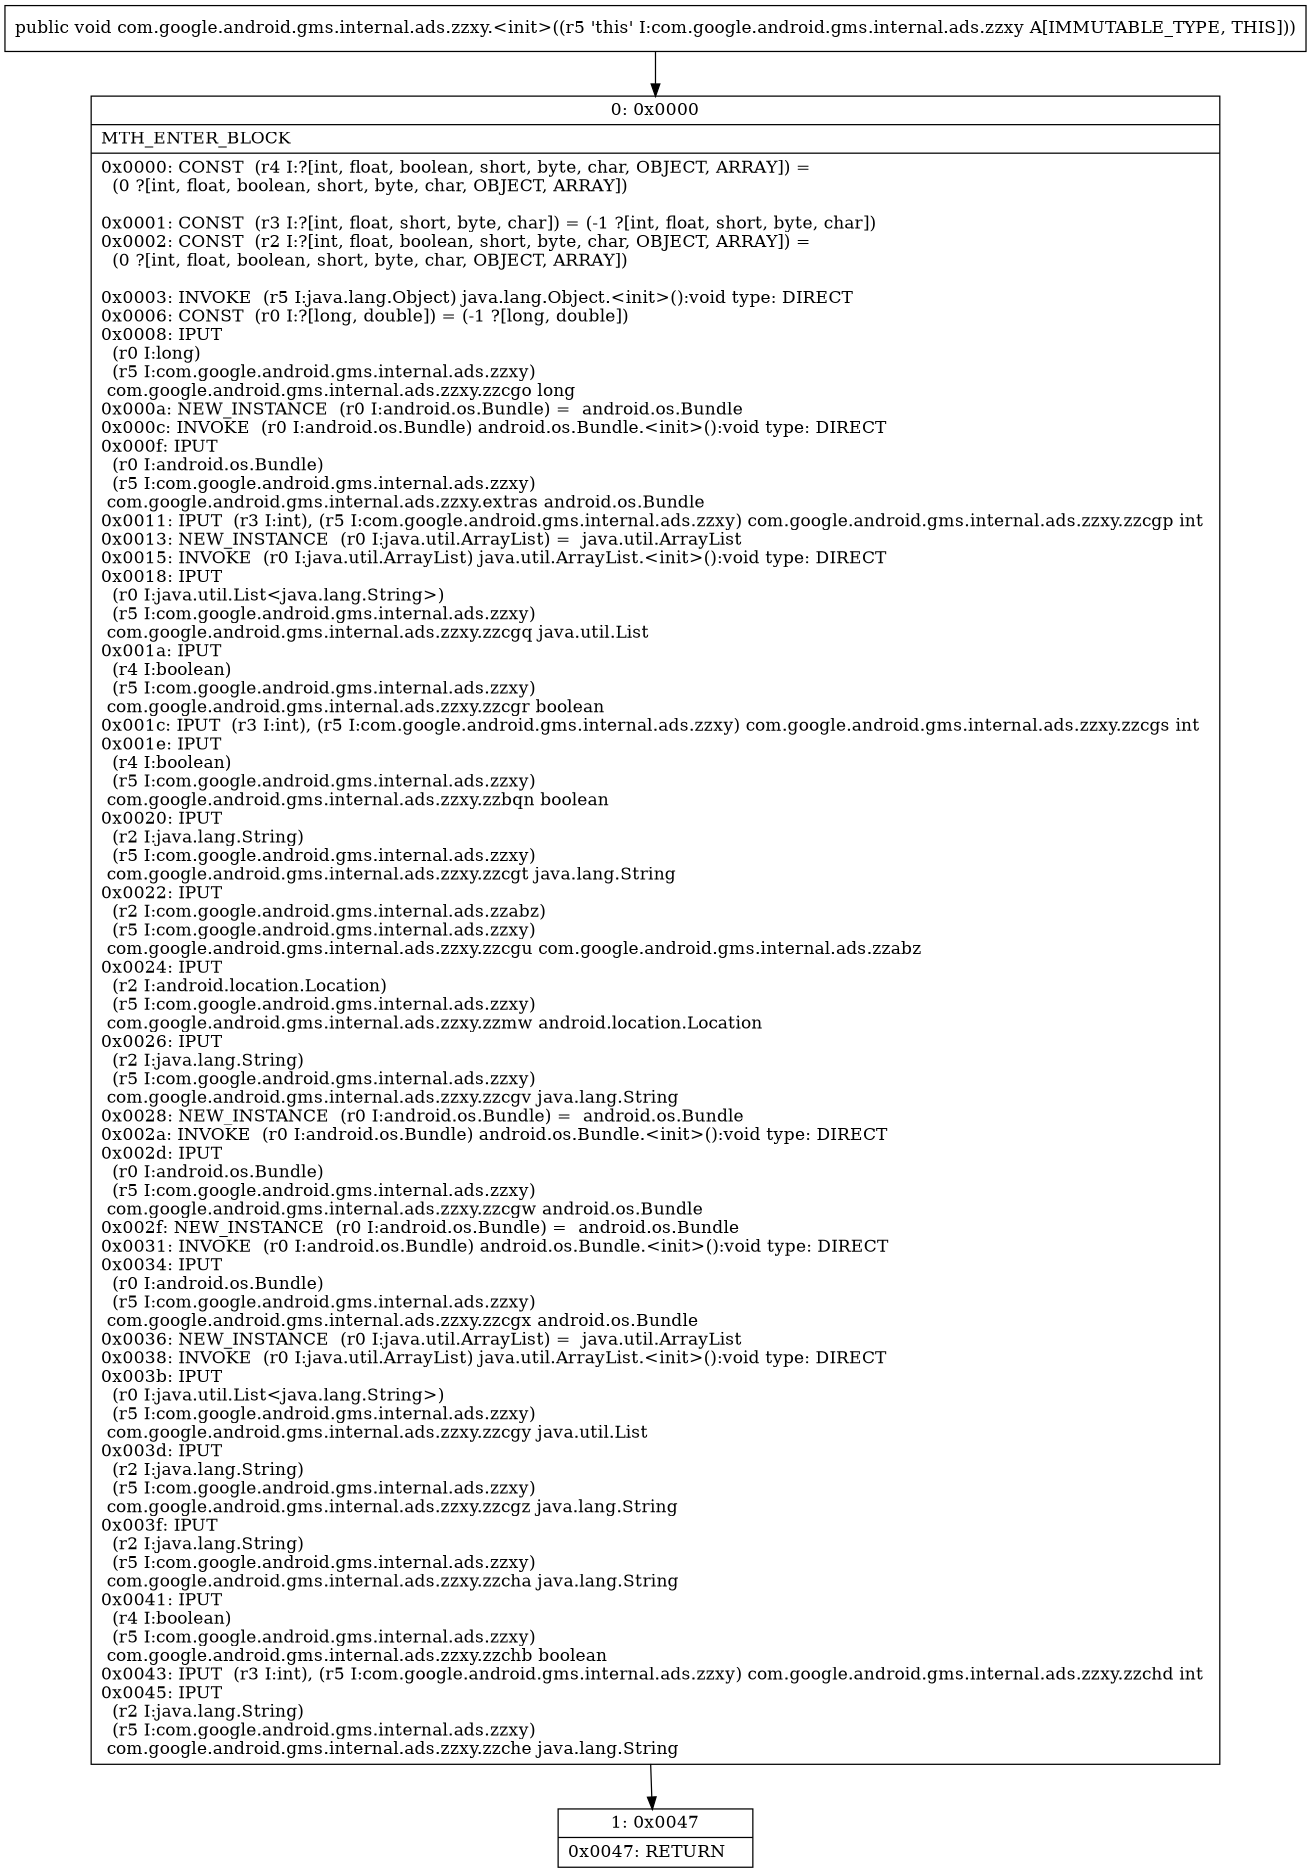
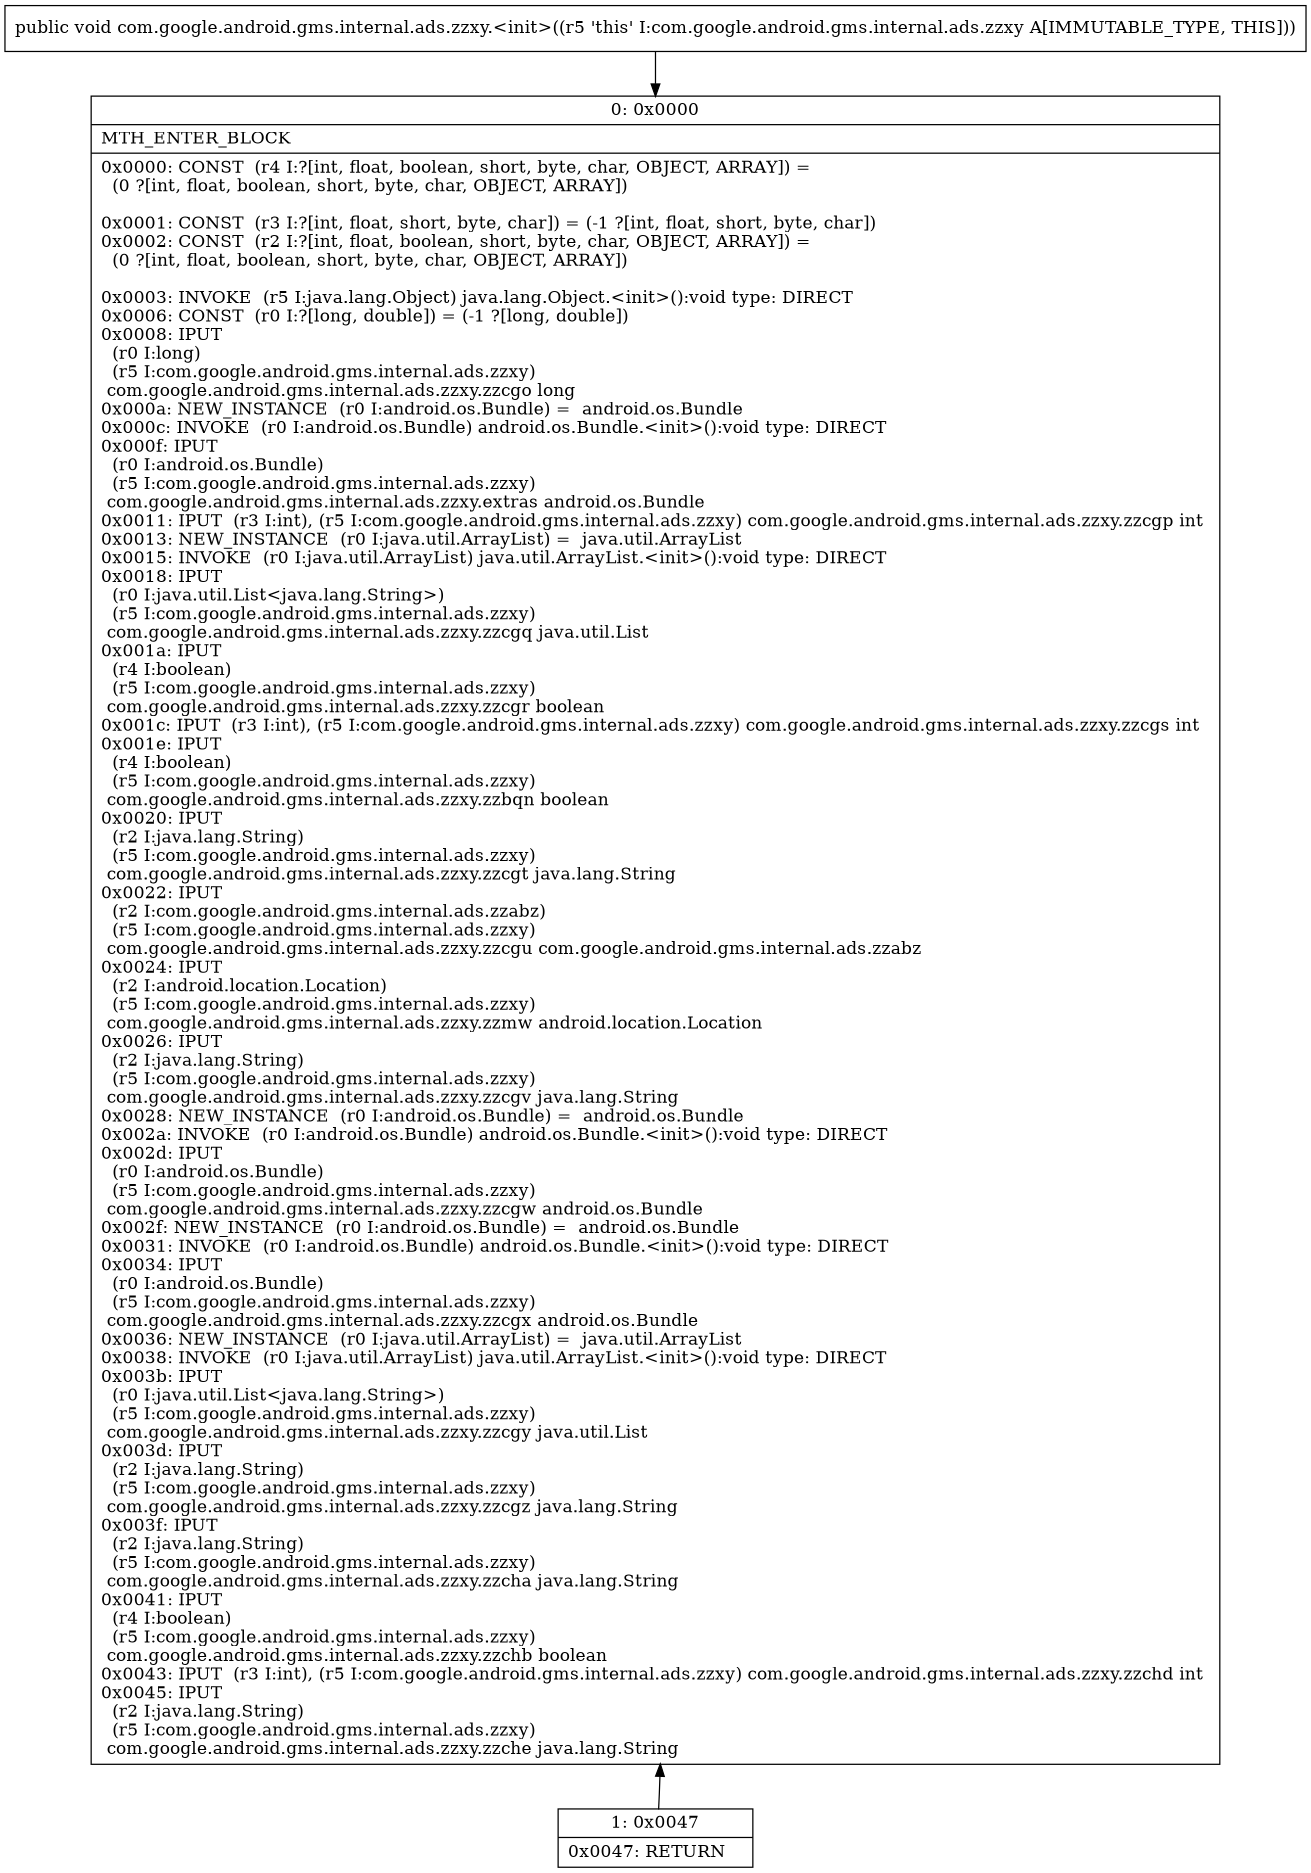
(651, 1780) -> (659, 1793)
